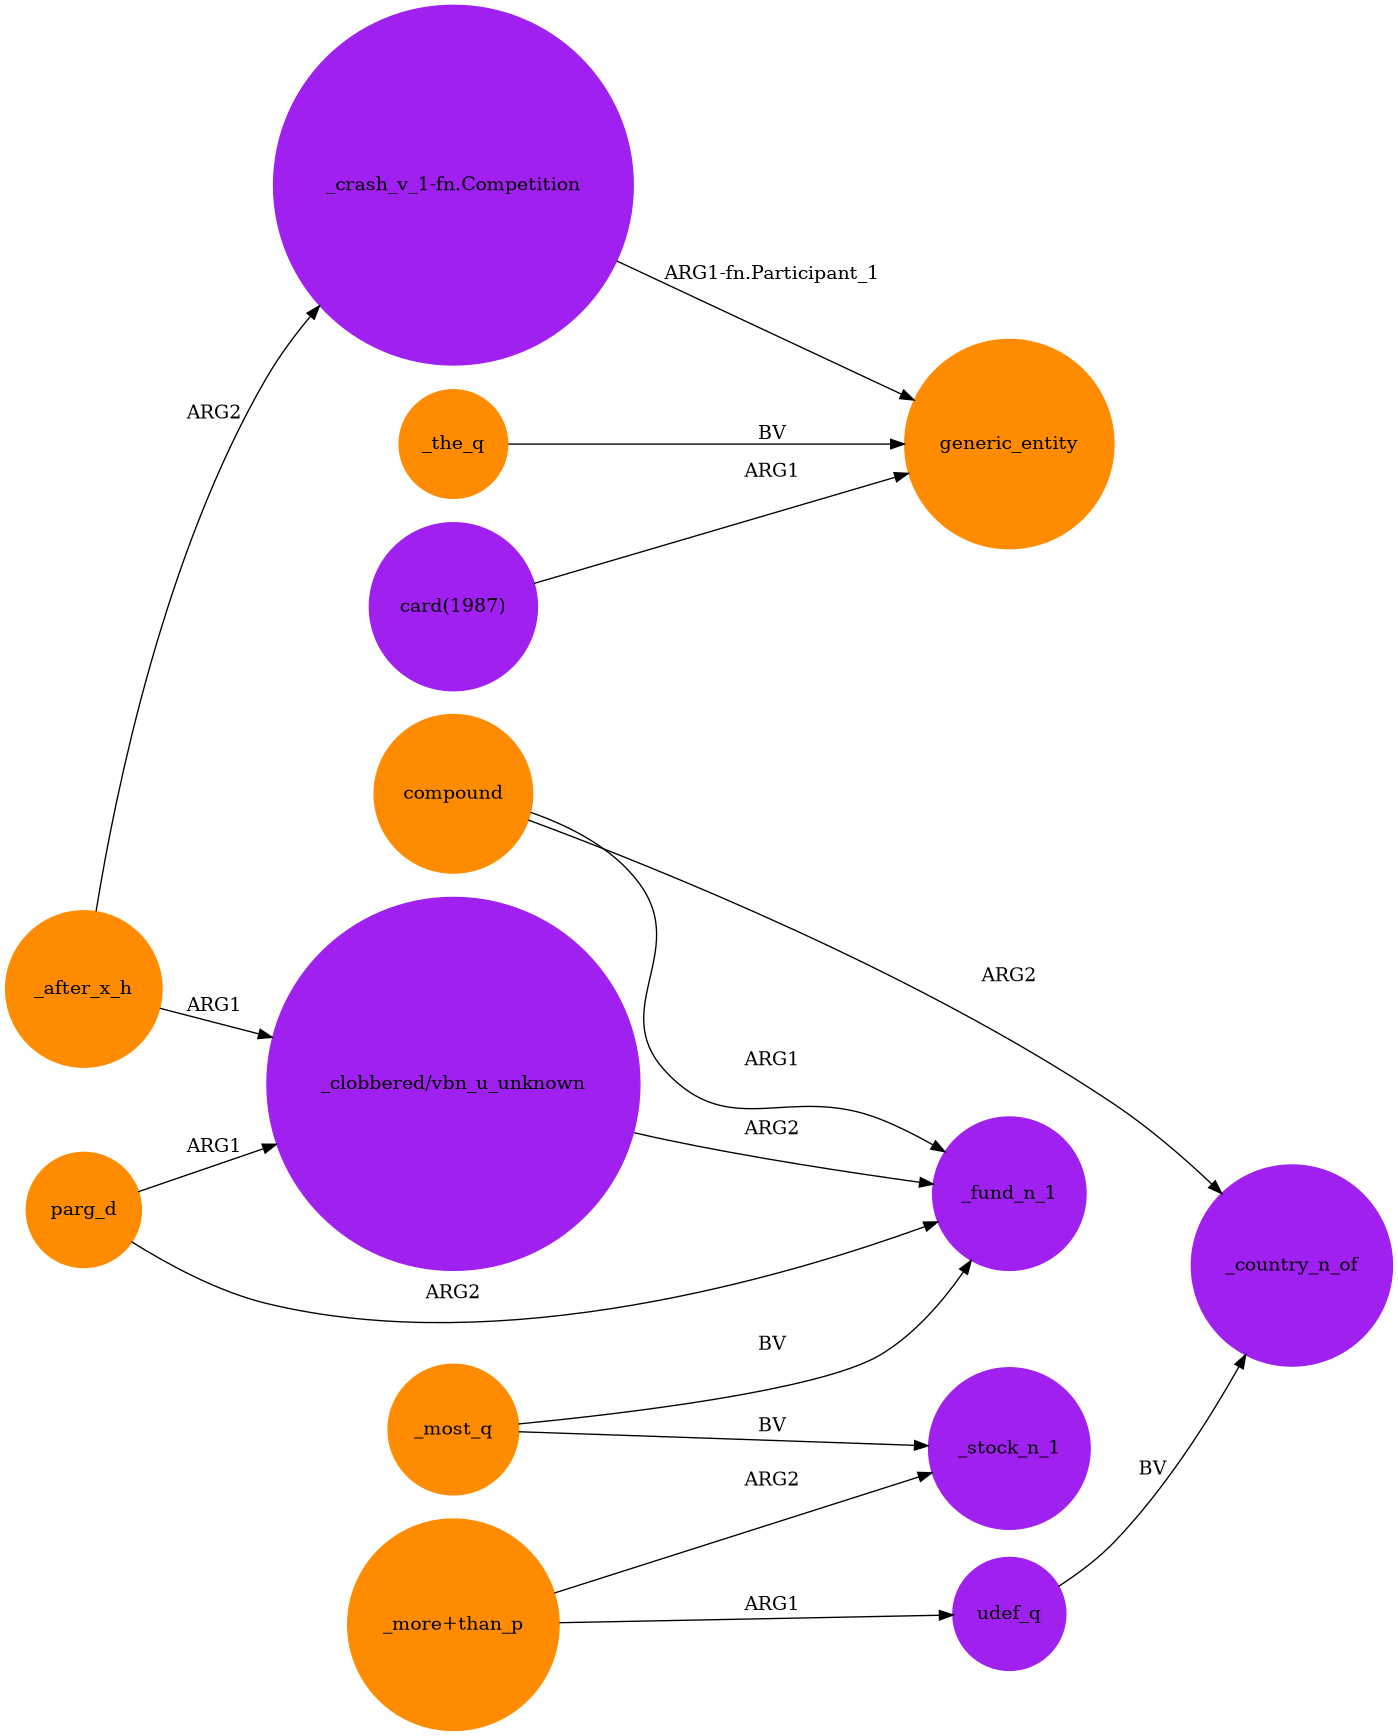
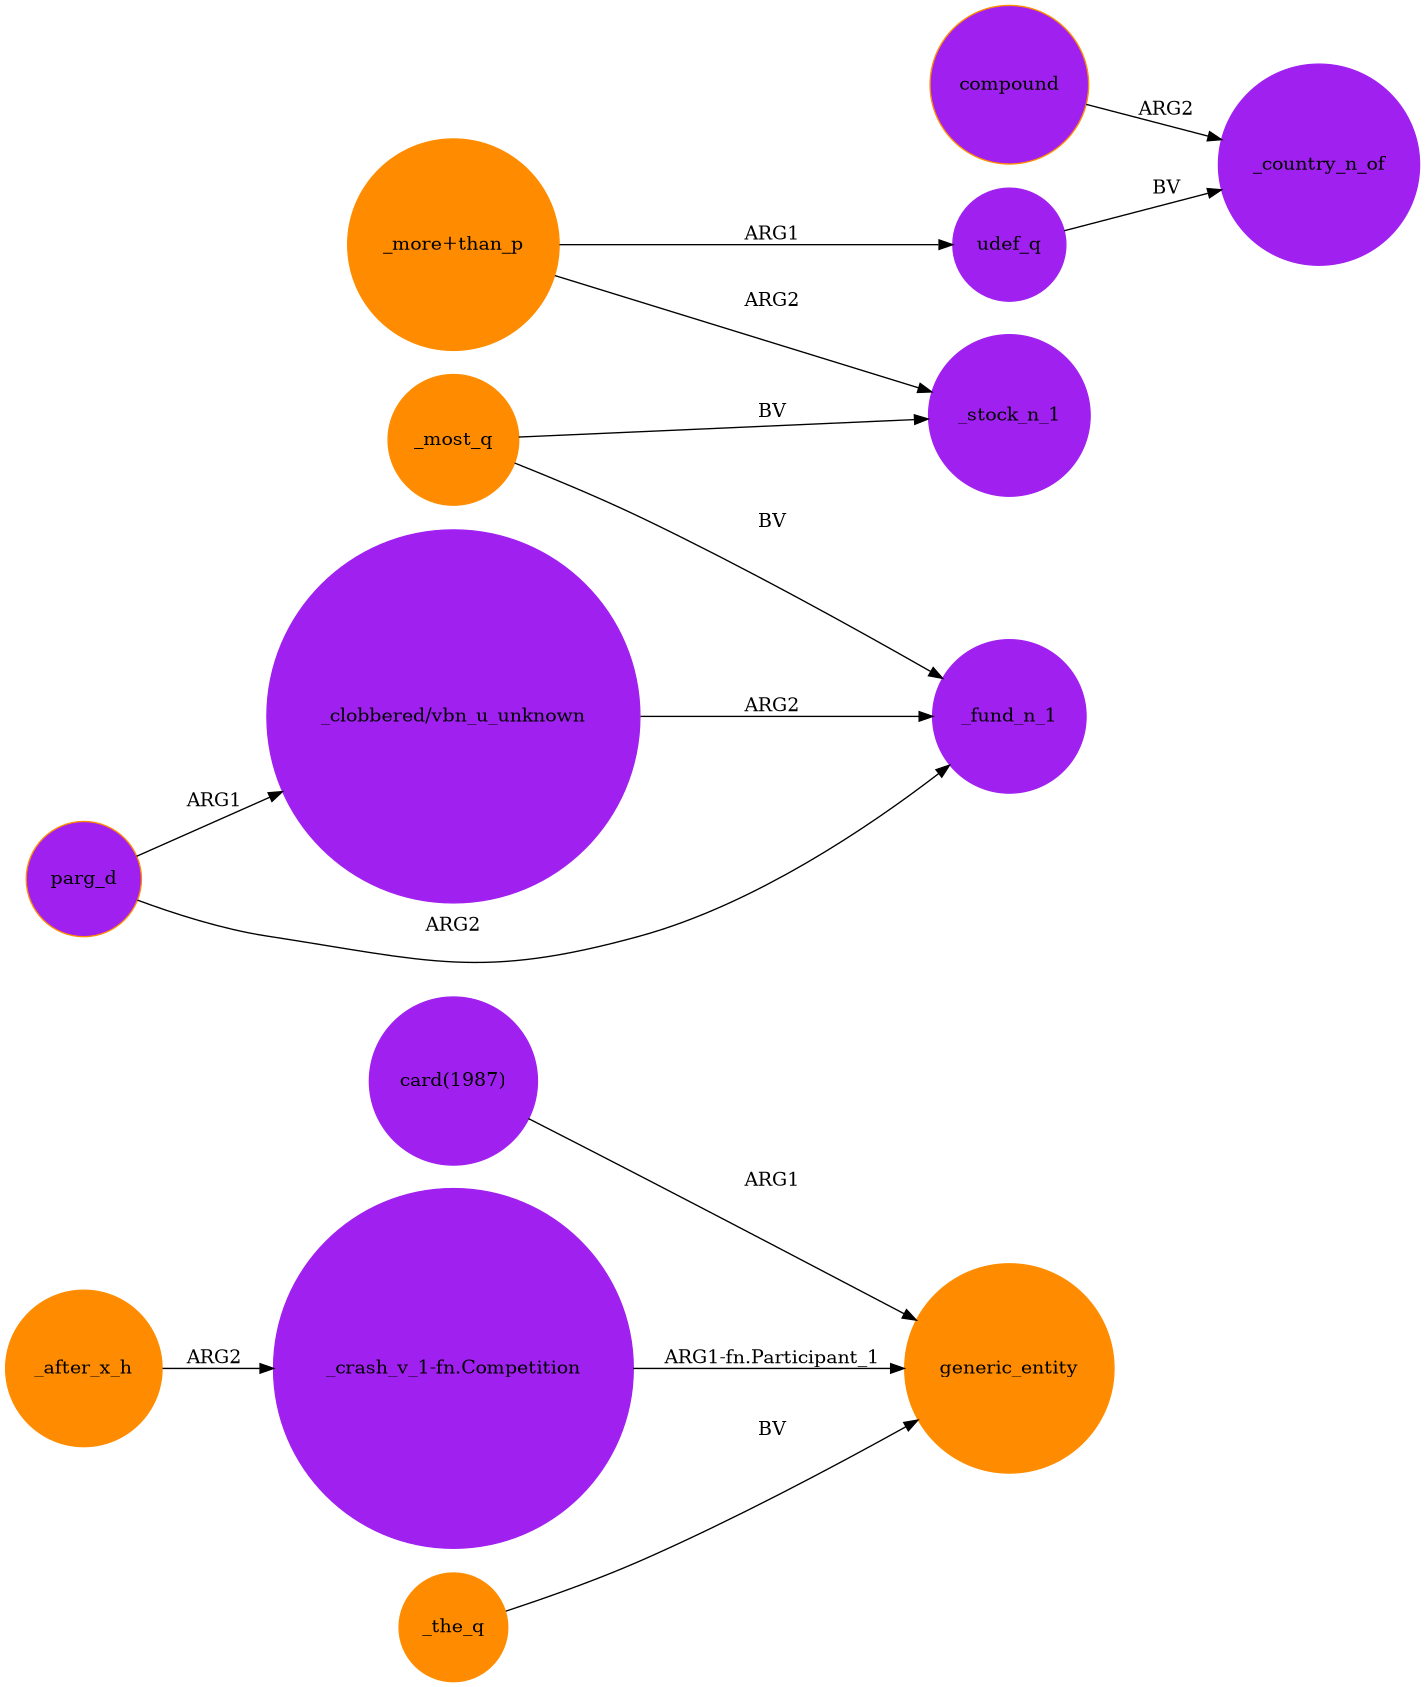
(453, 794) -> (1009, 85)
(209, 1021) -> none
(653, 1053) -> none
(84, 1210) -> (84, 879)
